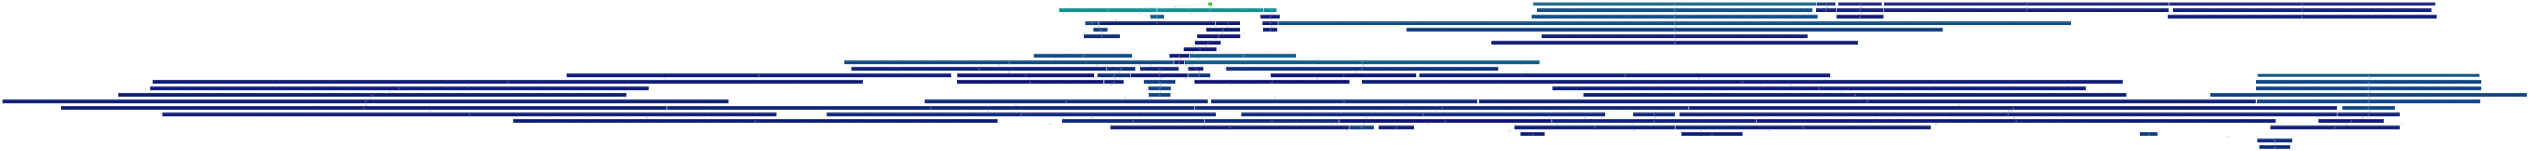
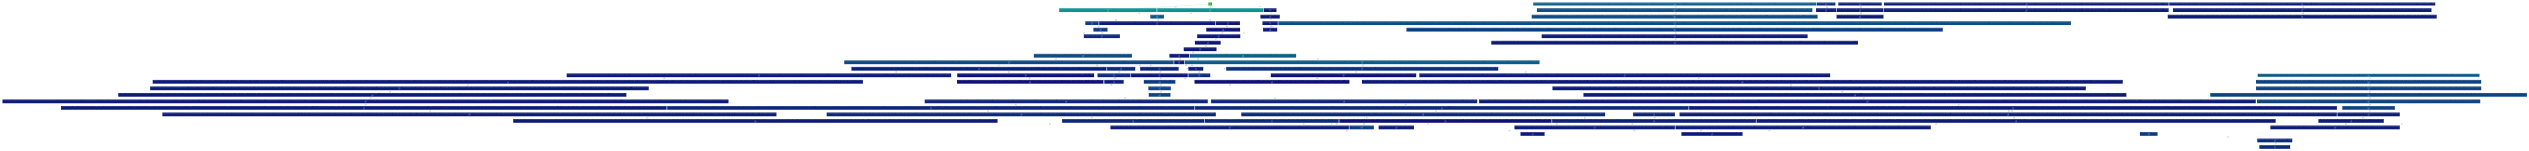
(1270, 10) -> (1270, 10)
